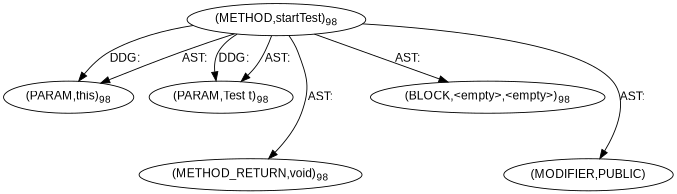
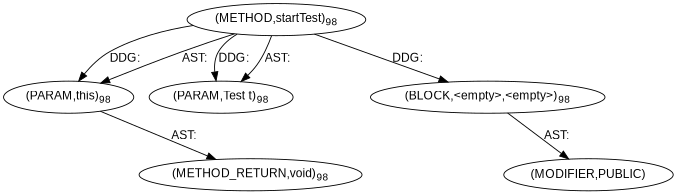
(529, 45) -> (535, 133)
(410, 58) -> (410, 58)
(306, 96) -> (154, 134)
